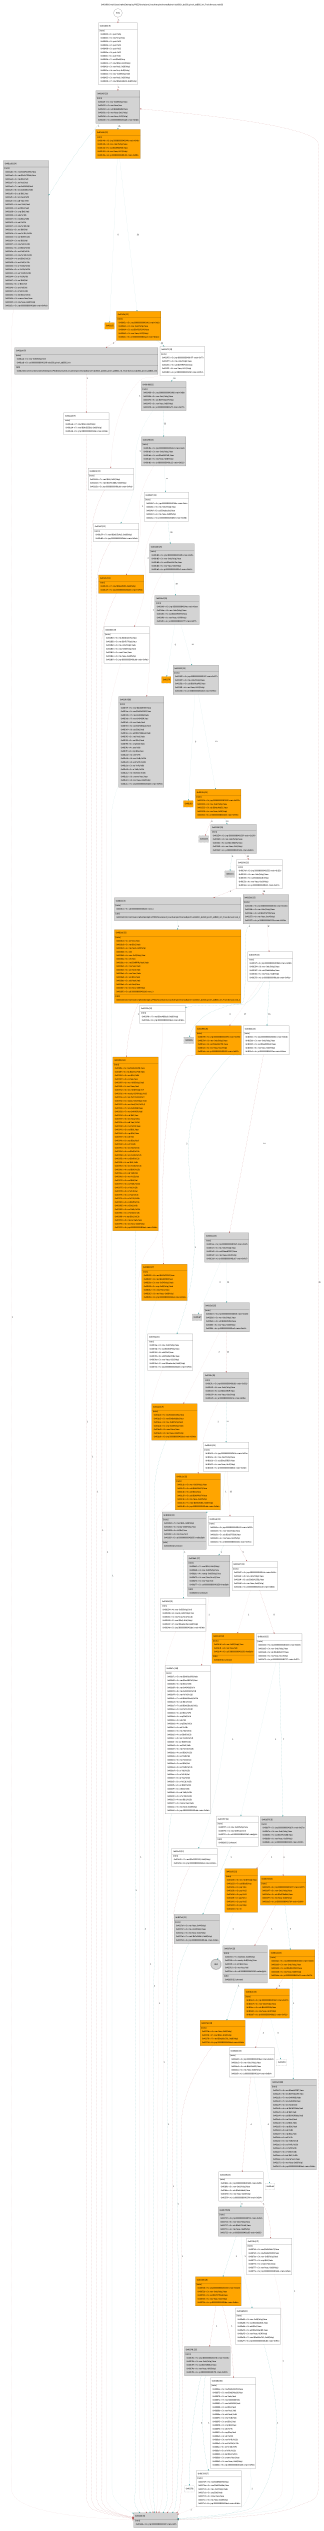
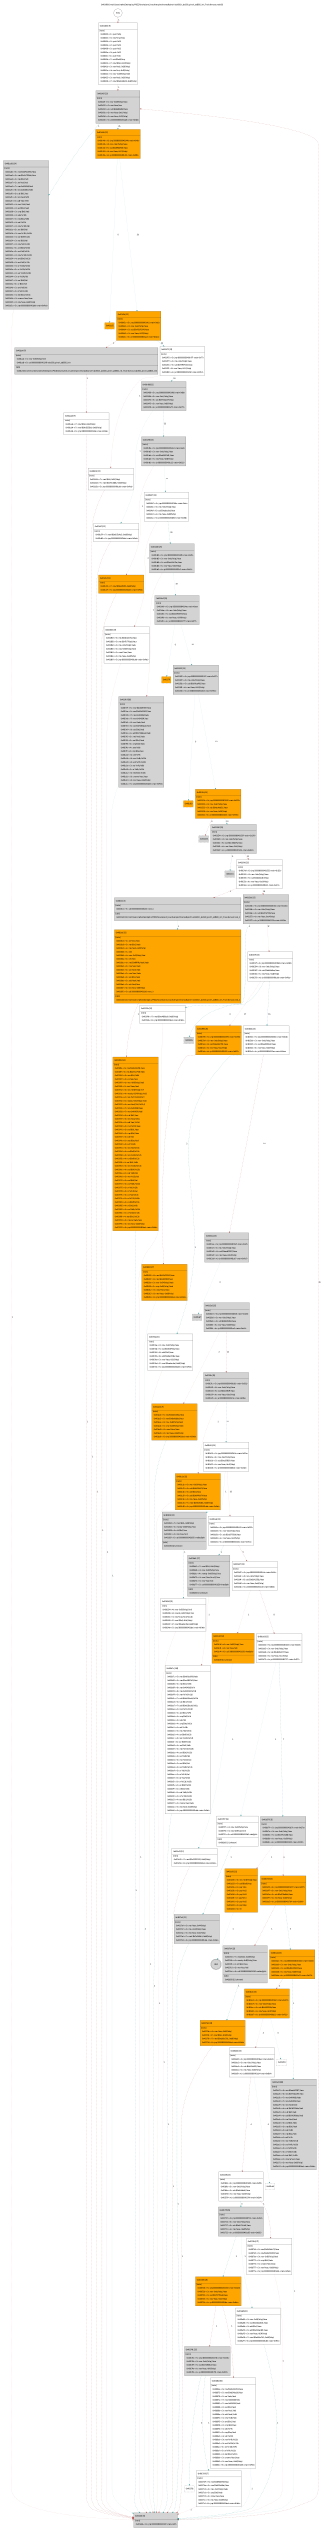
(227, 1282) -> none
